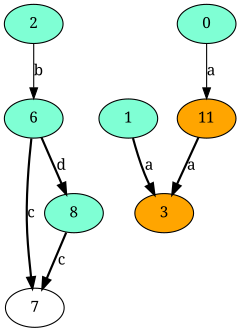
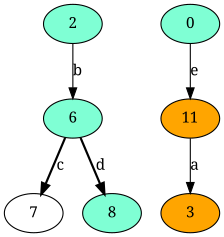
(212, 71) -> (195, 71)
(128, 119) -> none
(188, 161) -> (190, 160)
(56, 256) -> none
